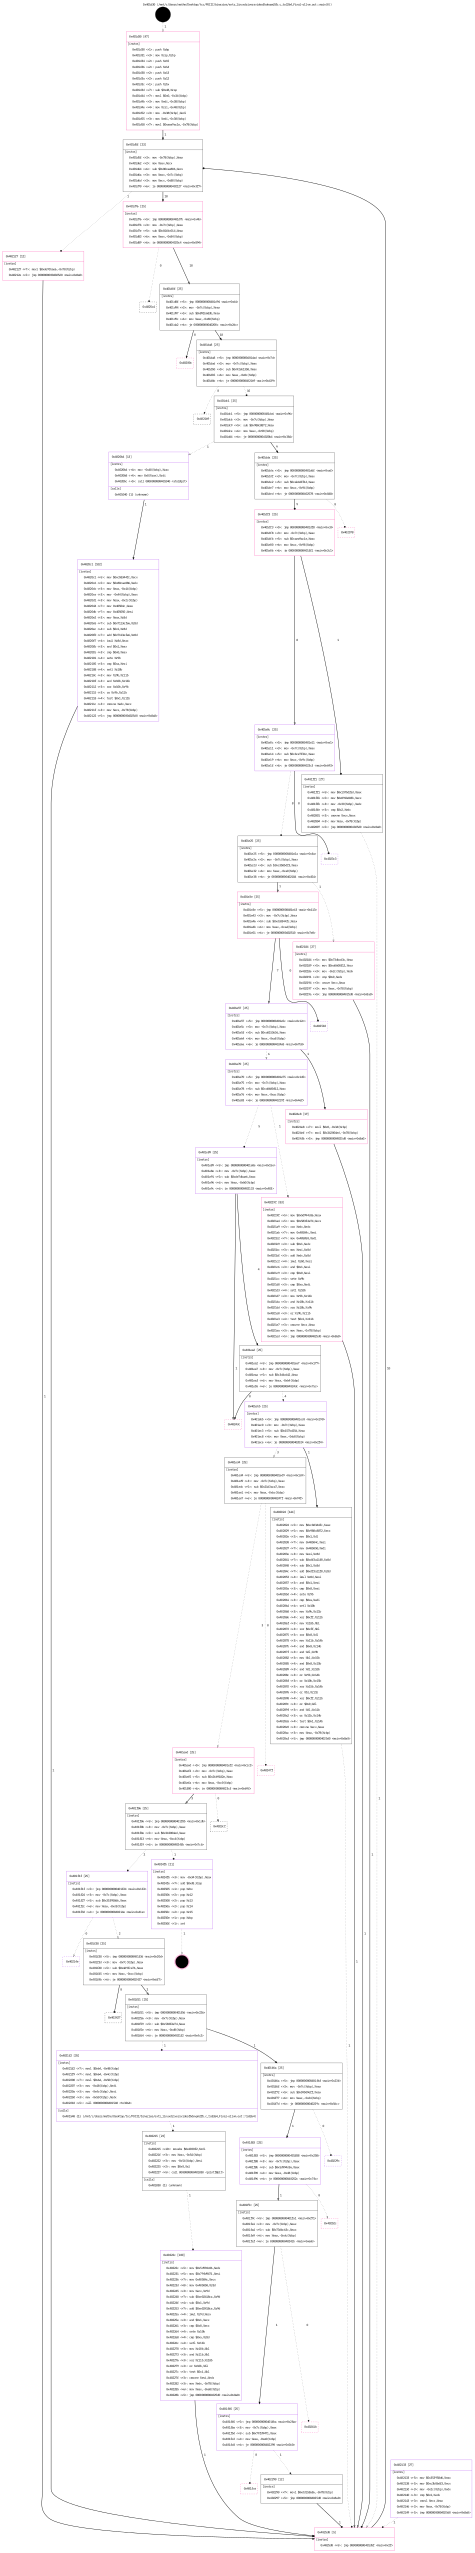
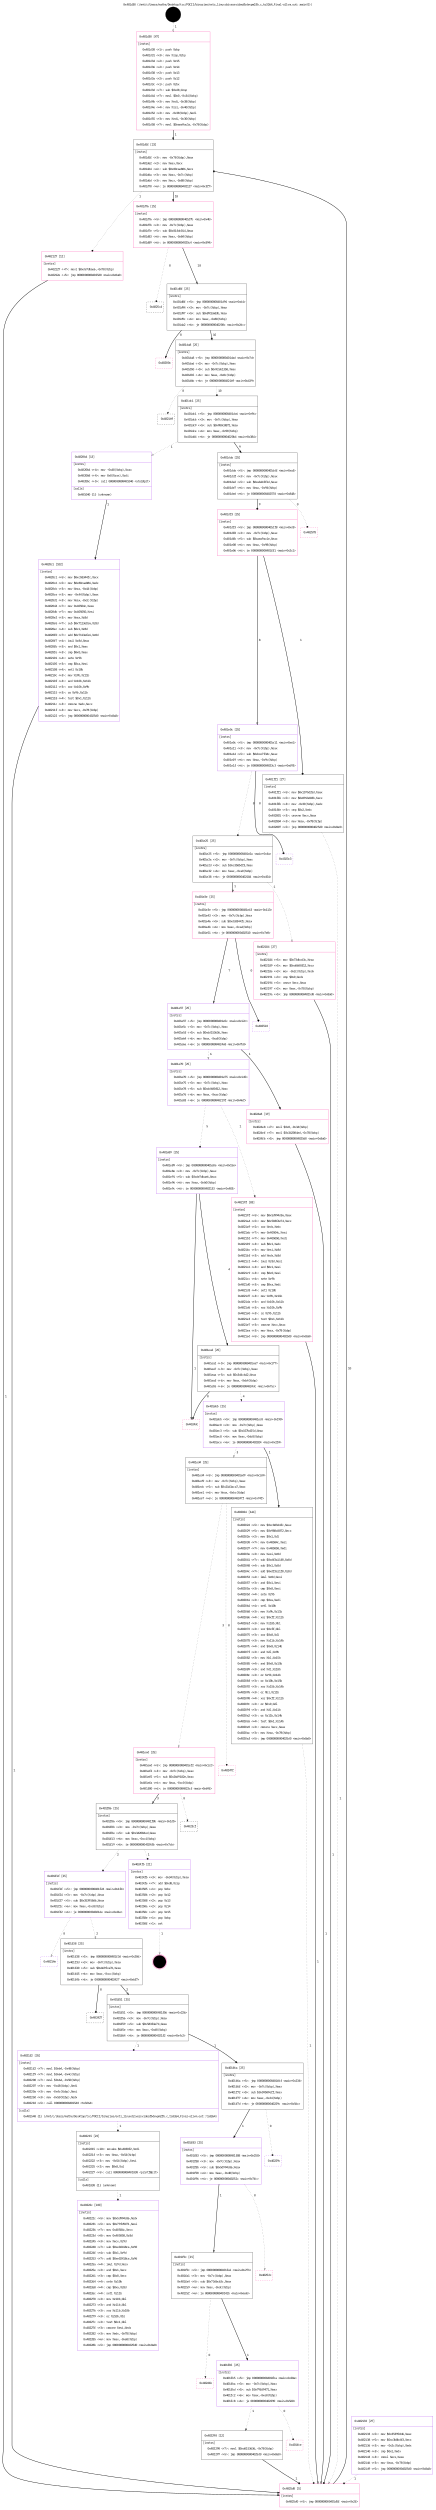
(222, 2498) -> none
